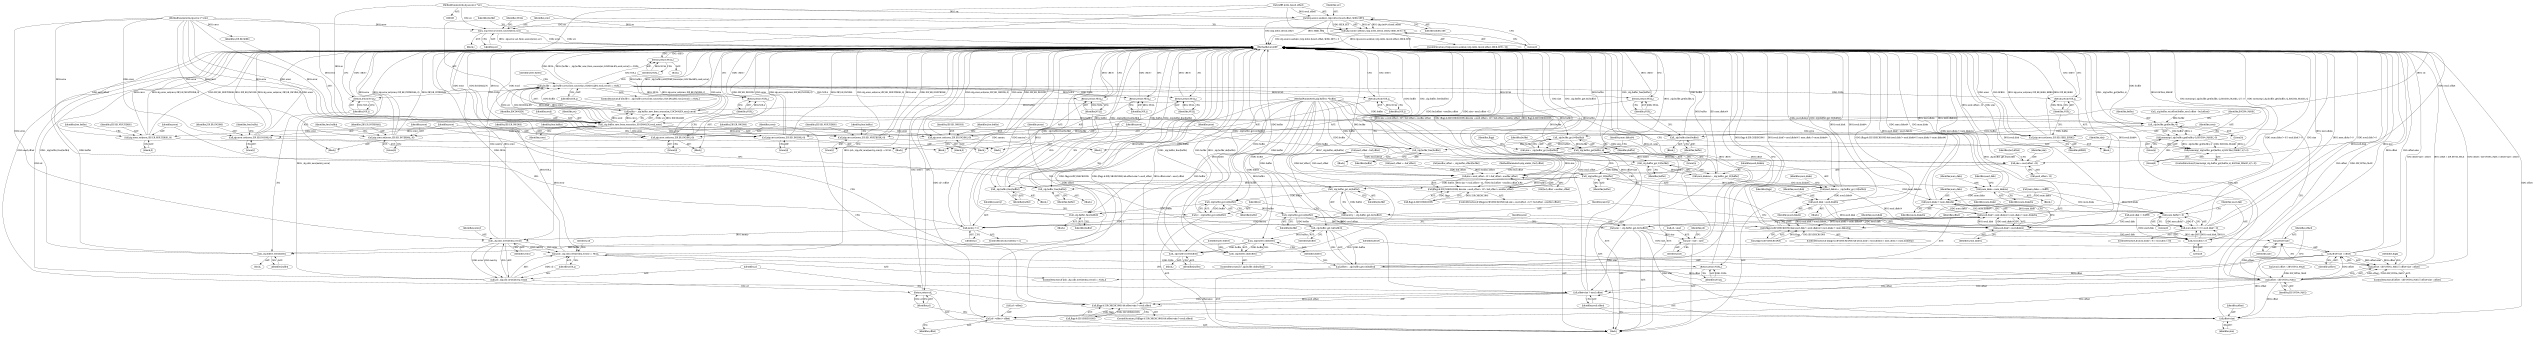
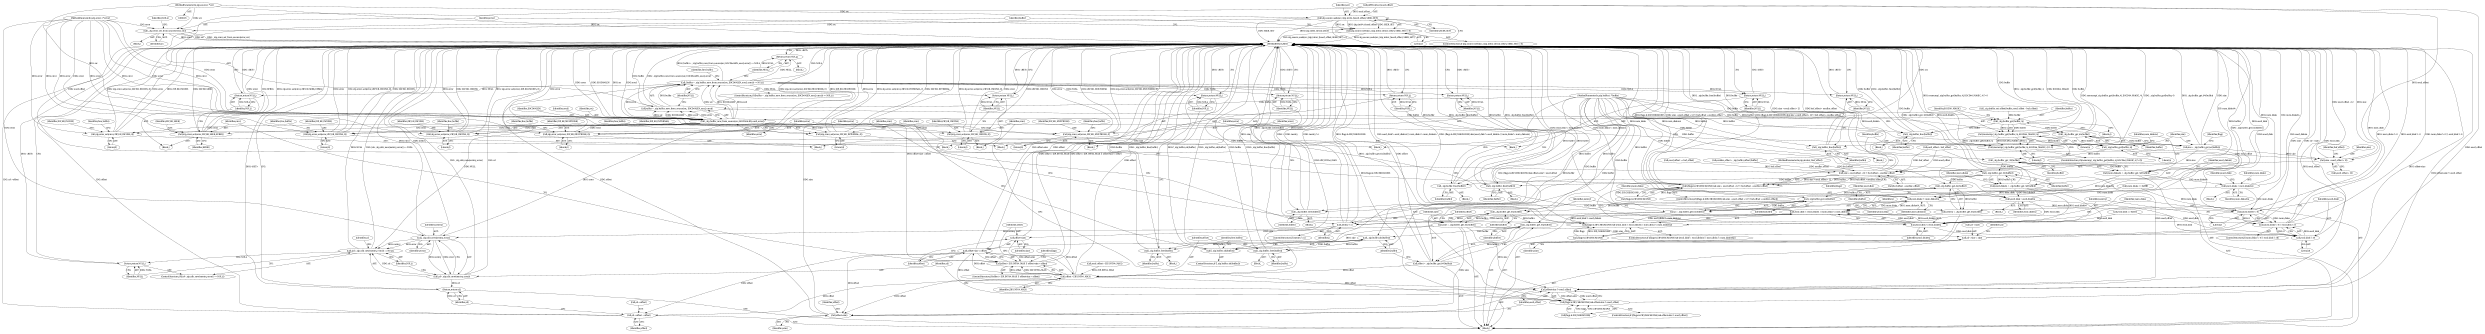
(214, 28) -> (68, 108)
none -> (1590, 293)
